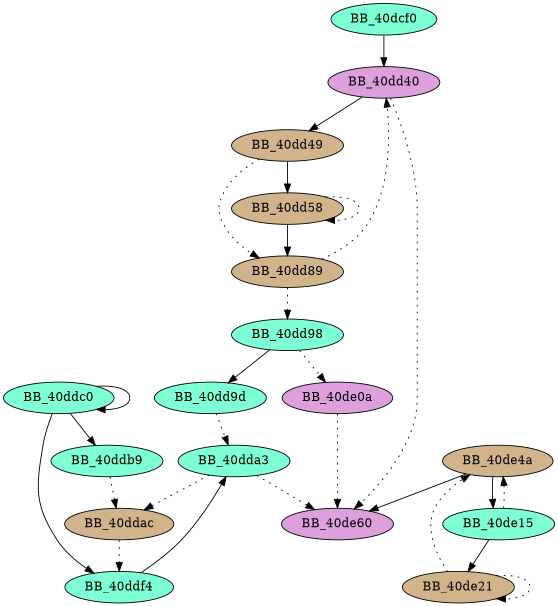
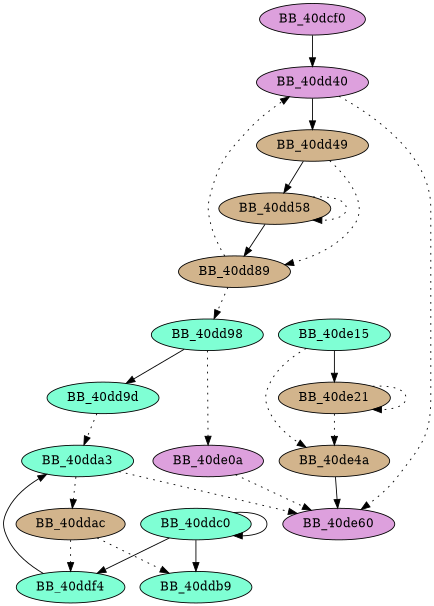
(384, 19) -> (312, 19)
(112, 488) -> (126, 552)
(492, 488) -> none
